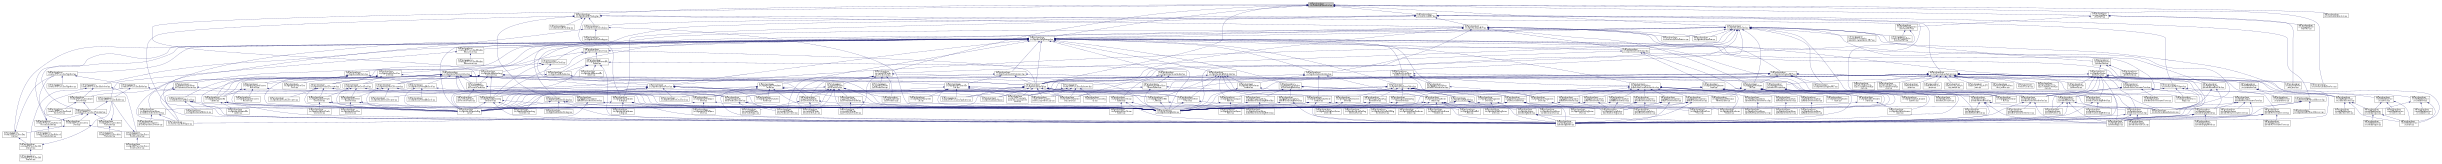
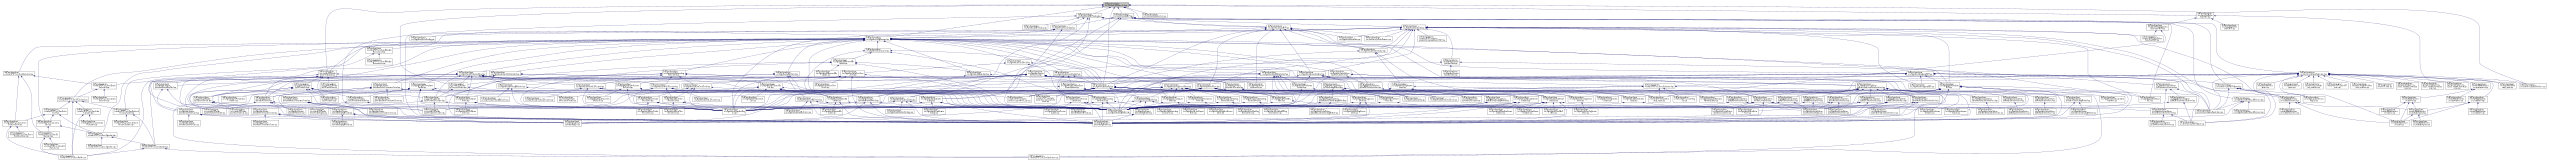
(100, 106) -> (72, 130)
